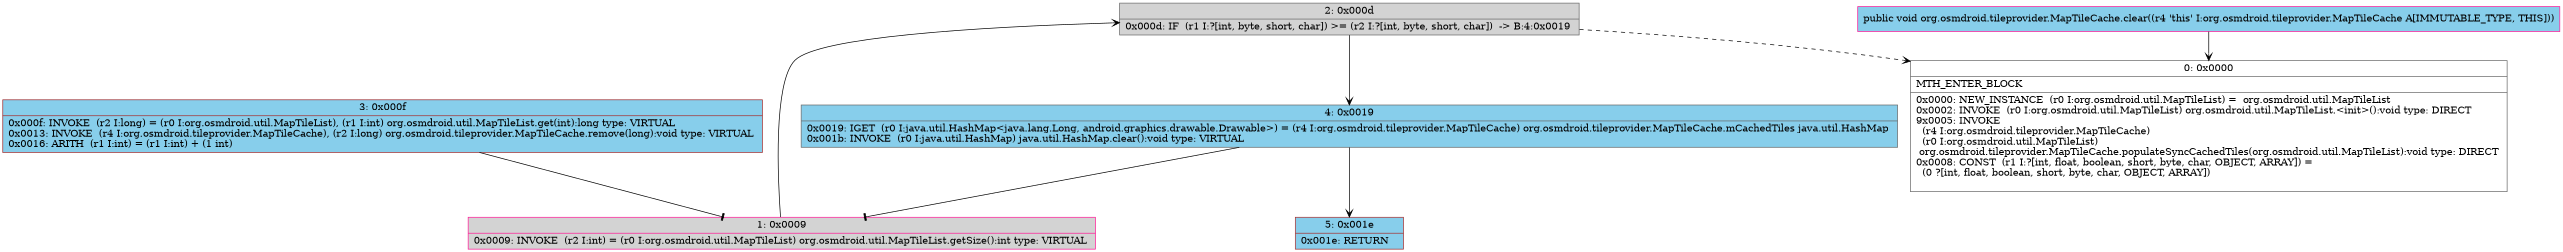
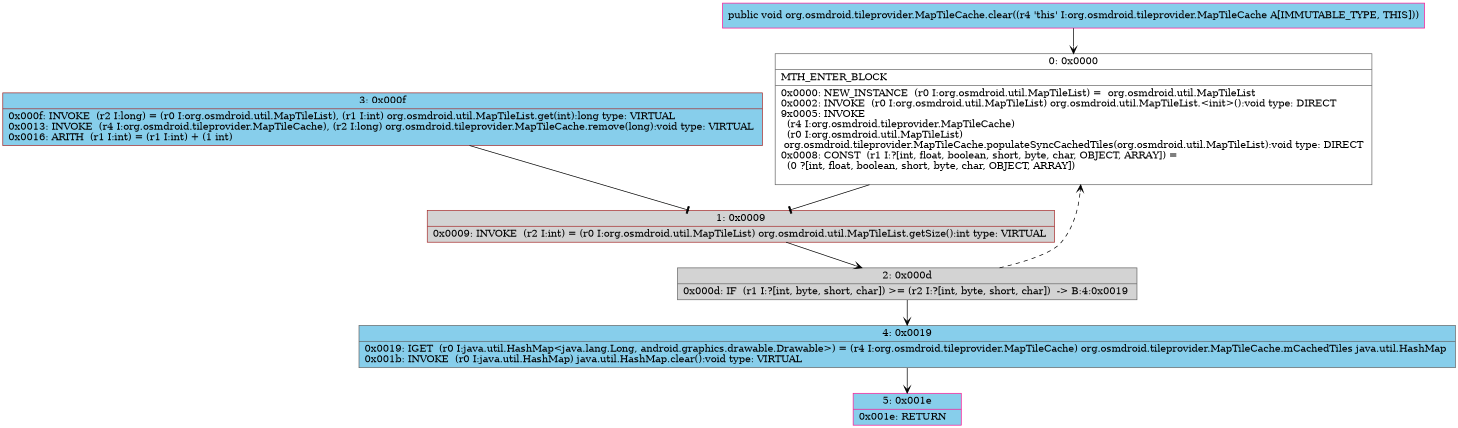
(1053, 182) -> (831, 197)
(782, 233) -> (741, 226)
(1349, 233) -> (907, 409)
